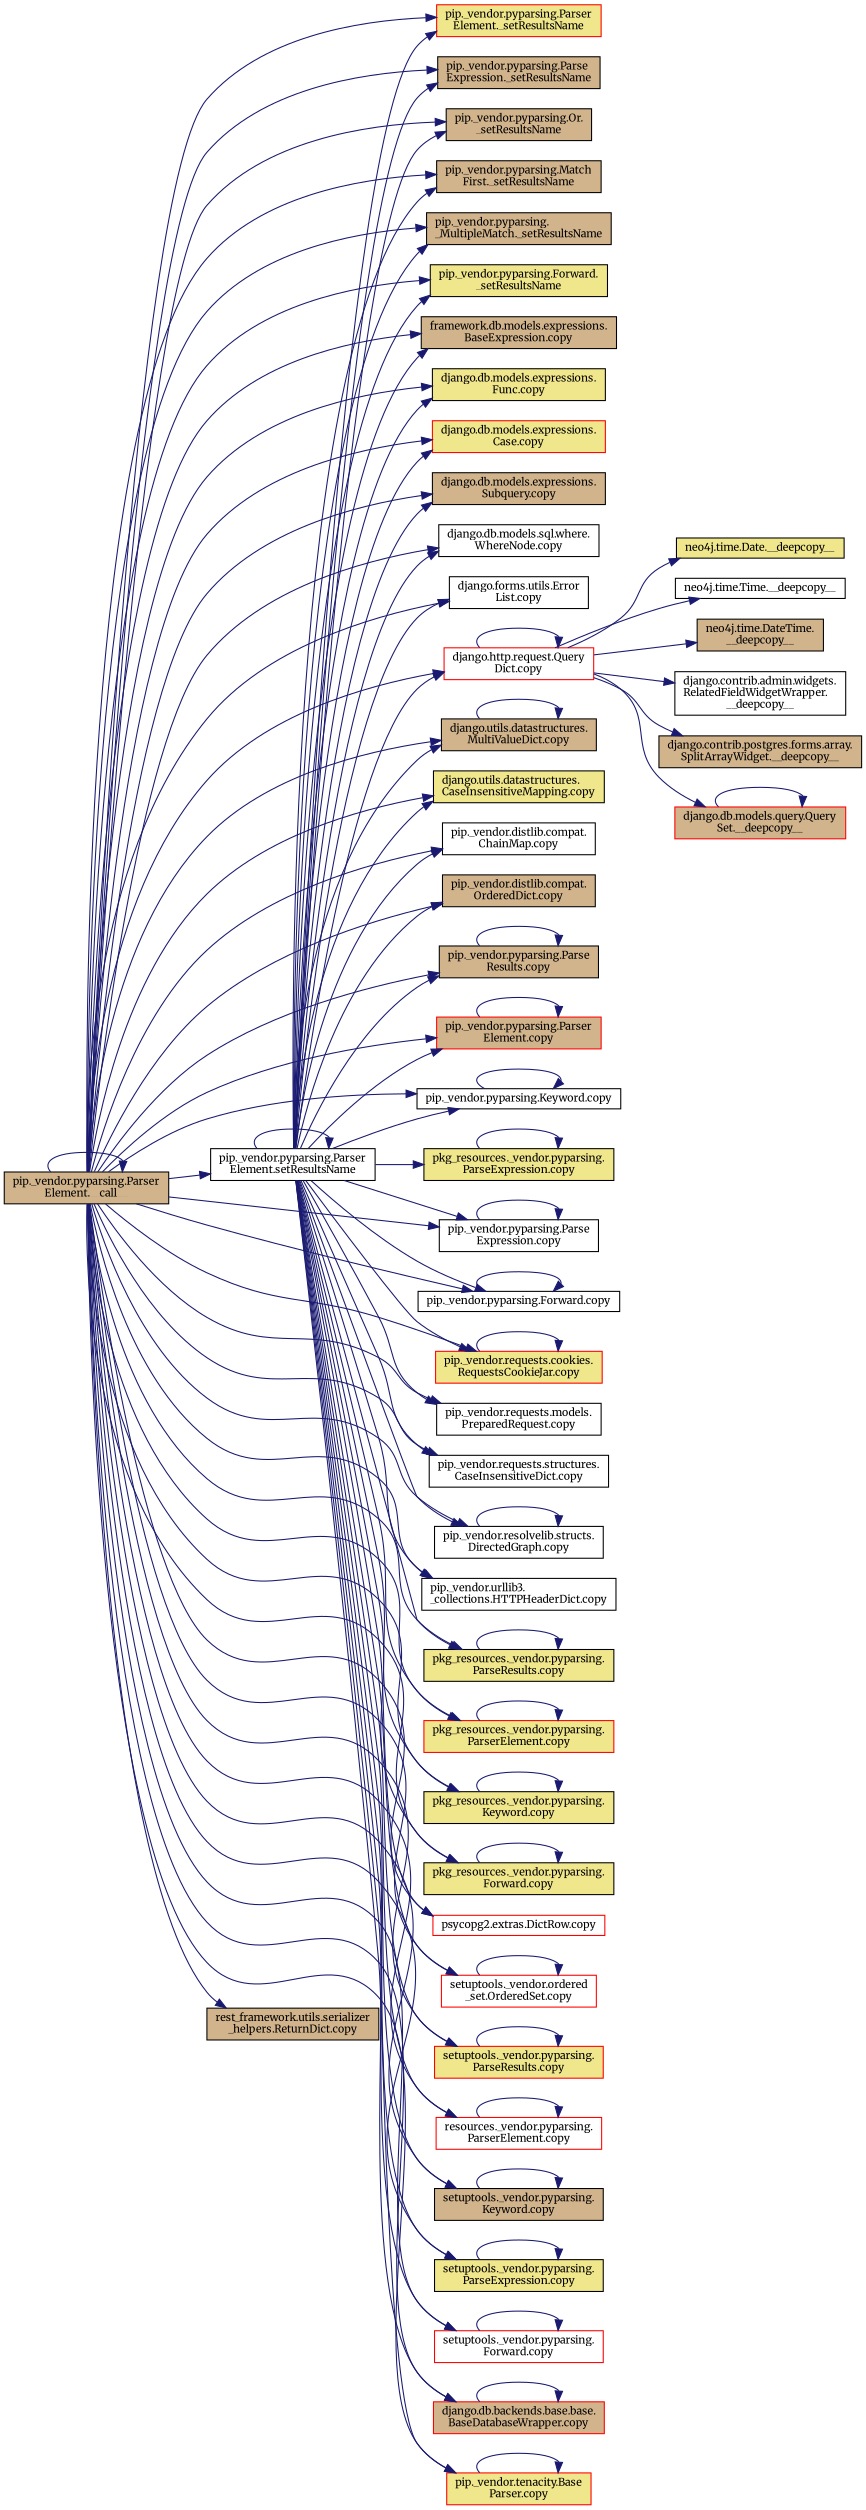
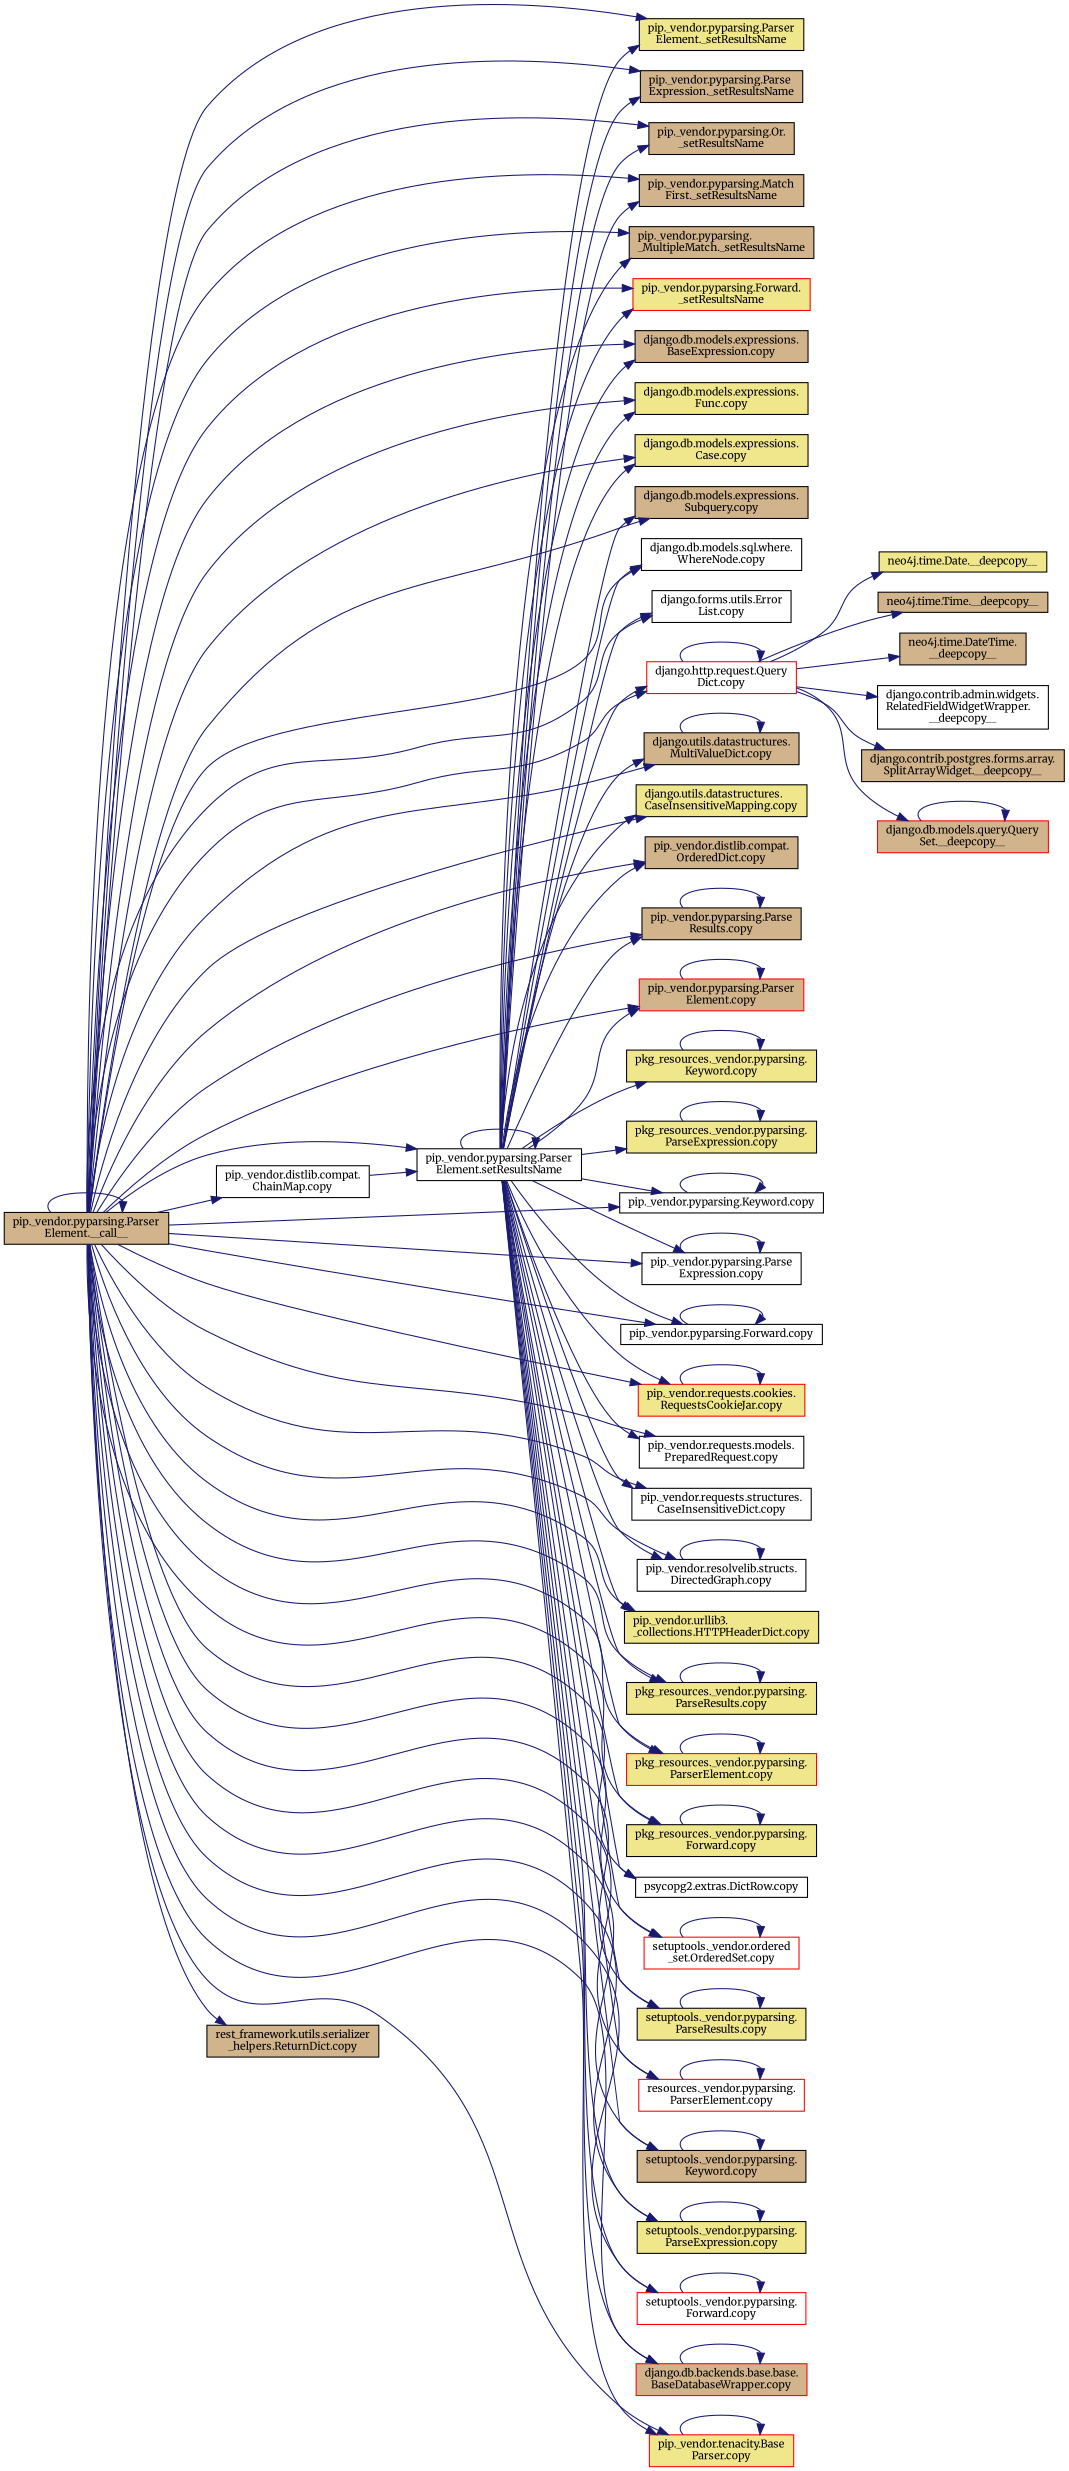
(519, 21) -> (722, 35)
(519, 281) -> (722, 295)
(519, 333) -> (722, 347)
(519, 437) -> (722, 451)
(760, 588) -> (963, 602)
(336, 987) -> (388, 1174)
(213, 1563) -> none
(519, 1594) -> (722, 1627)
(519, 1925) -> (722, 1887)
(519, 2062) -> (722, 2024)
